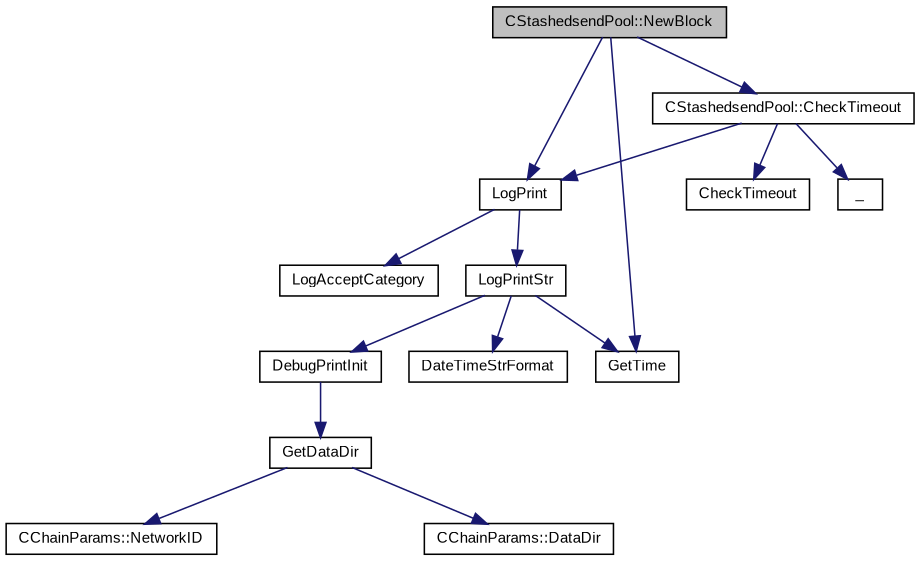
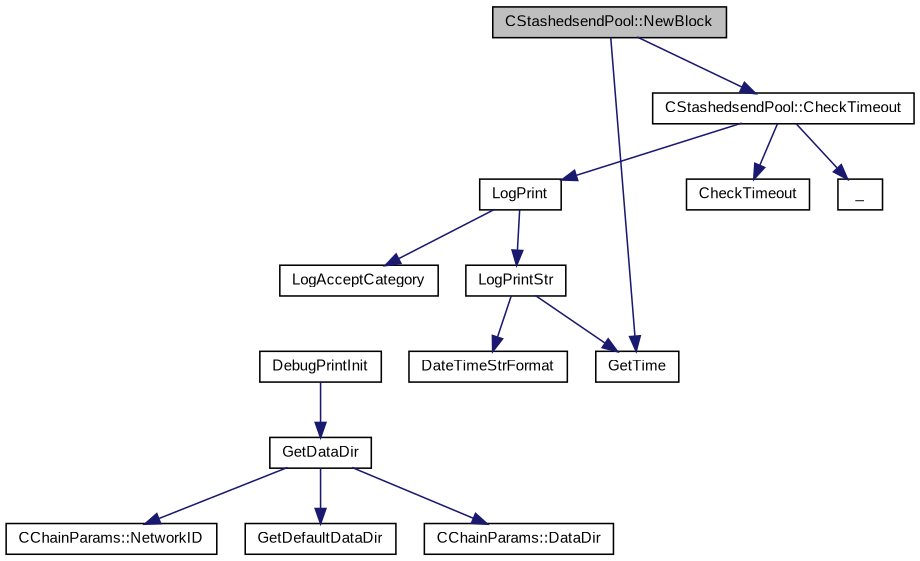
(569, 101) -> none
(425, 321) -> none
none -> (321, 539)
